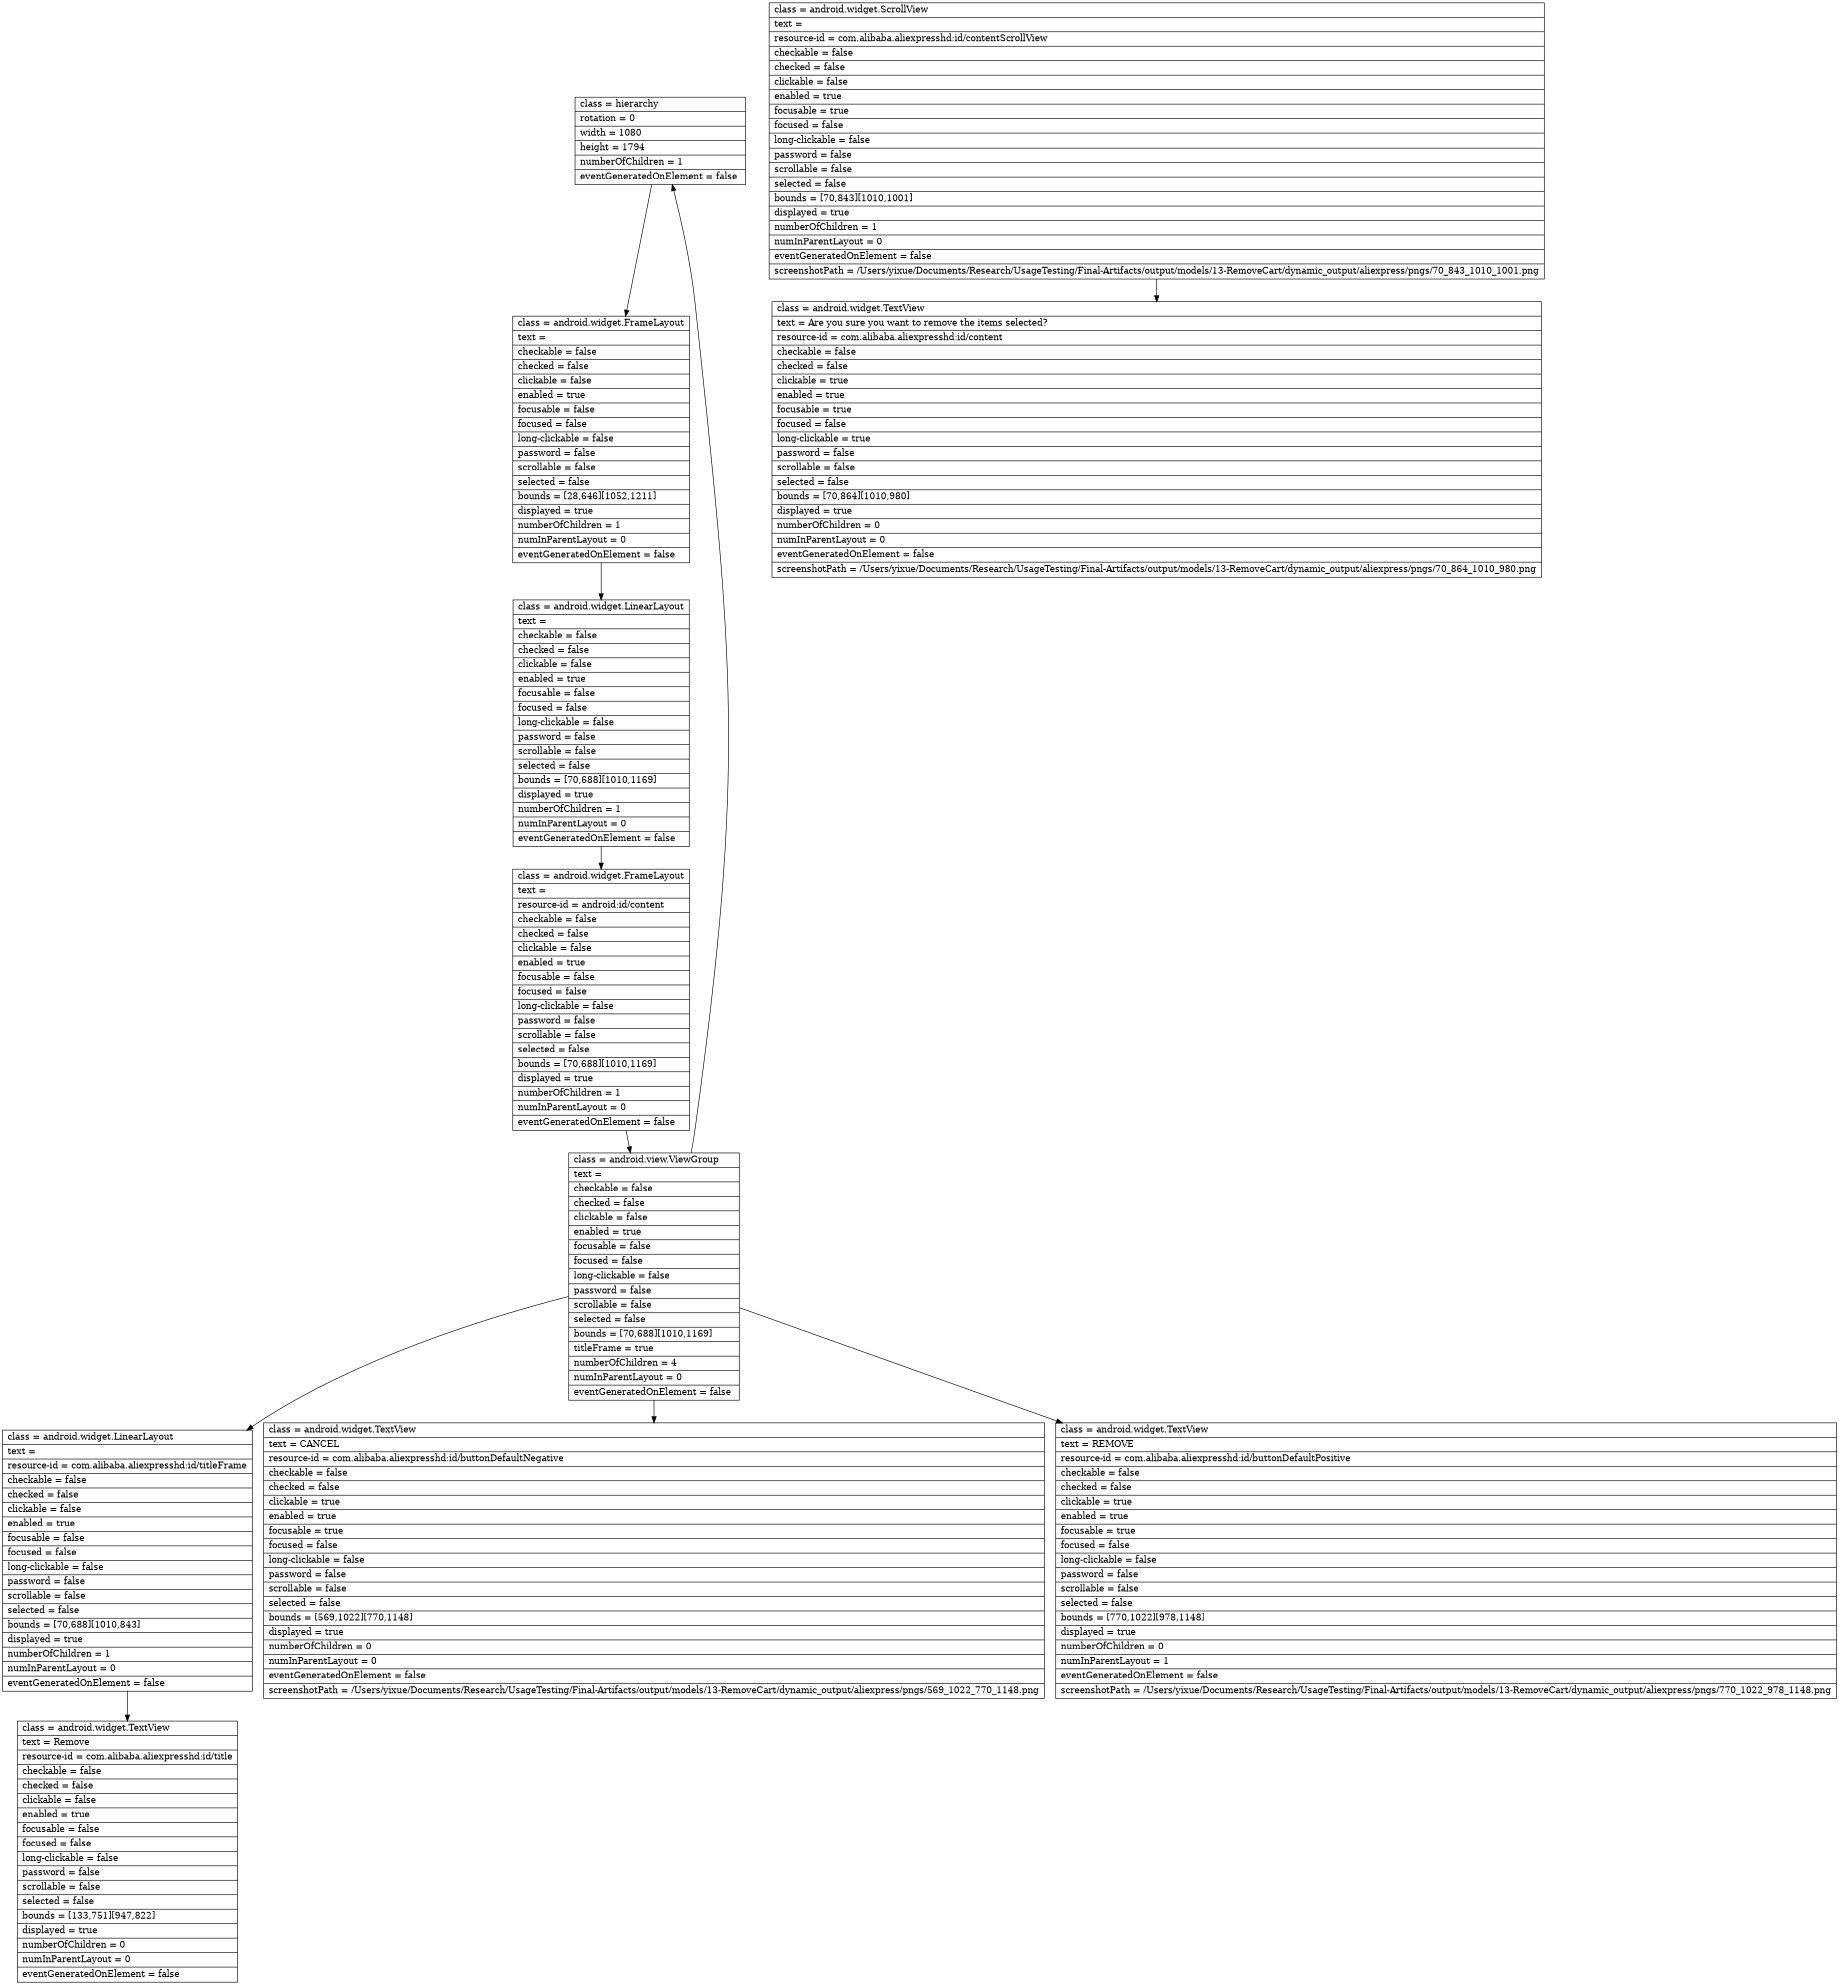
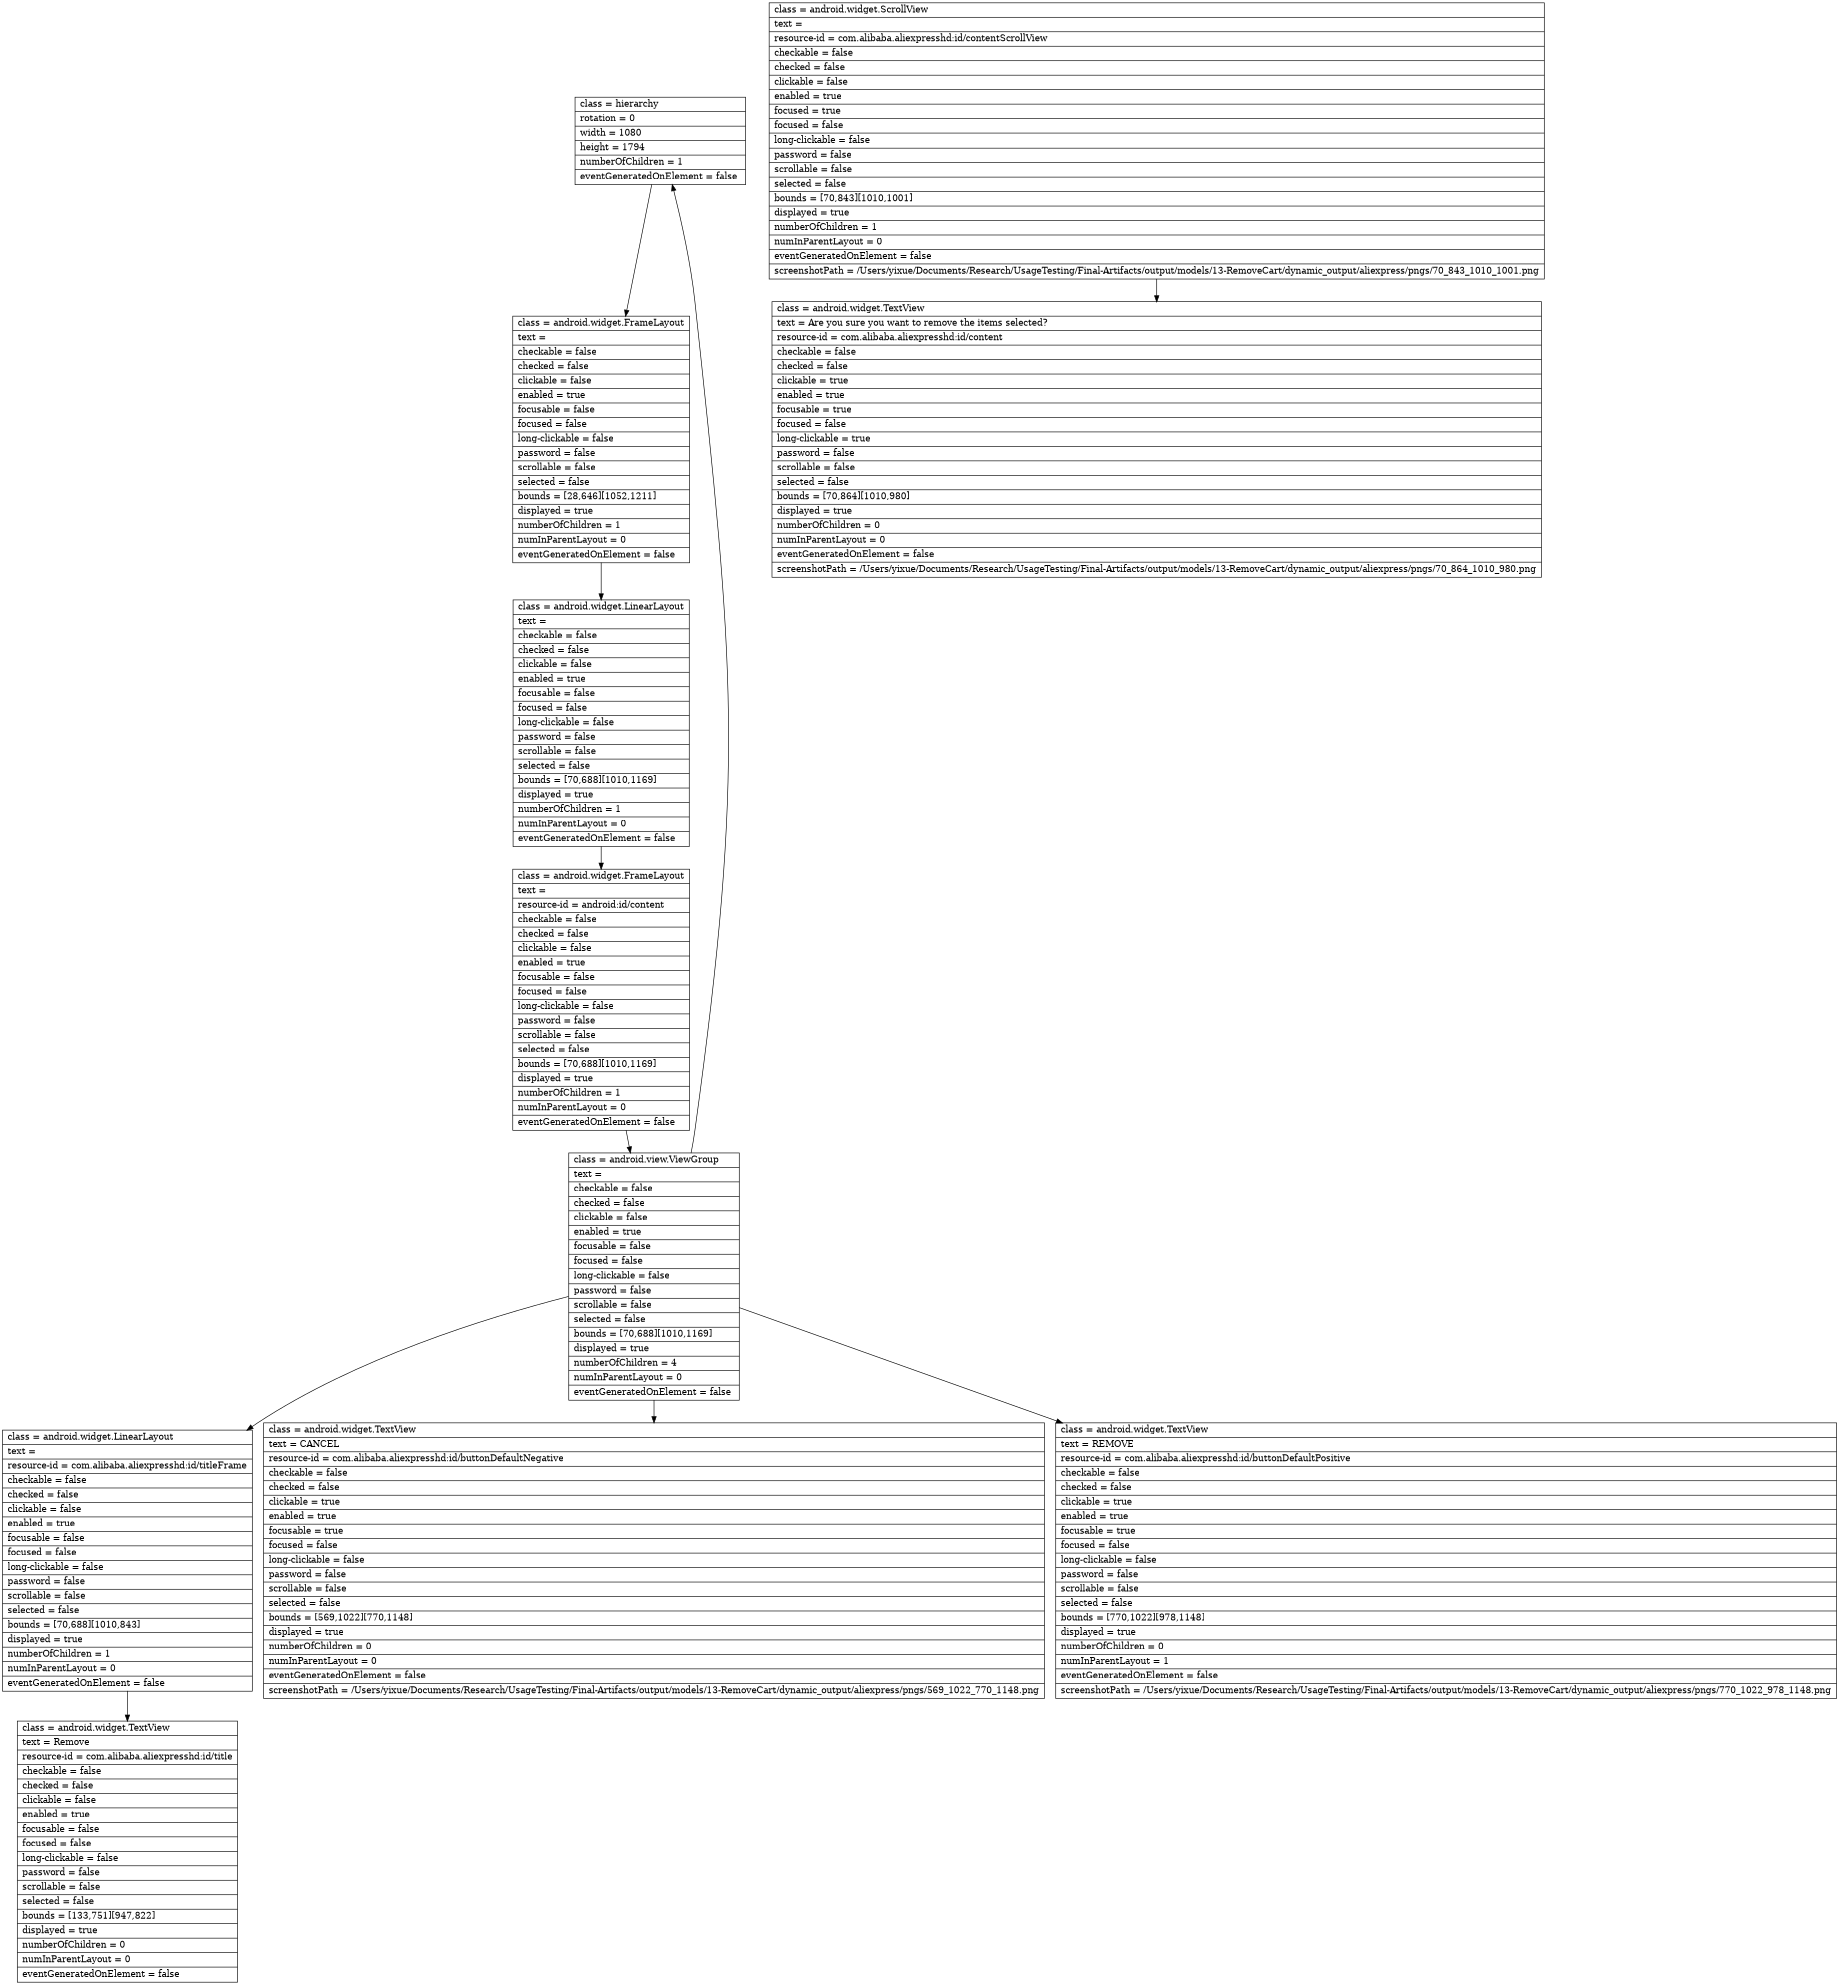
(812, 111) -> (808, 111)
(614, 1349) -> (612, 1349)
